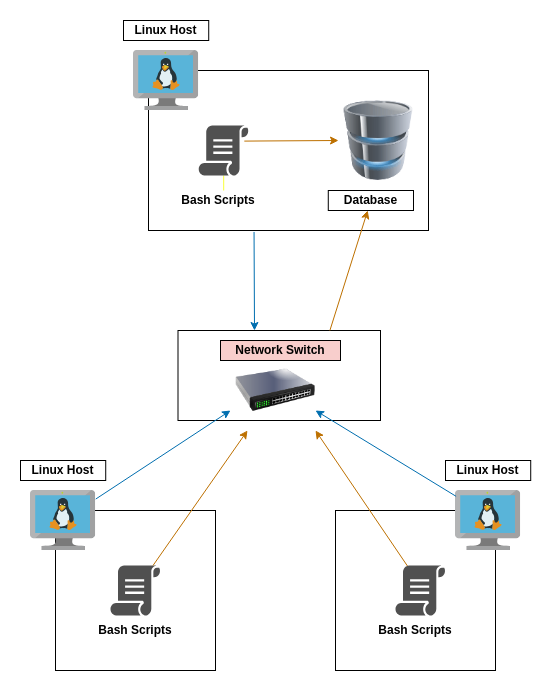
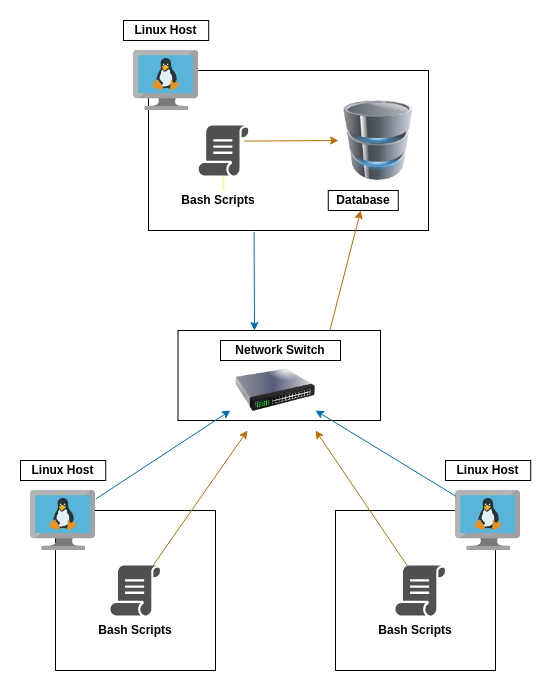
(371, 201) -> (363, 201)
(281, 351) -> (281, 351)
